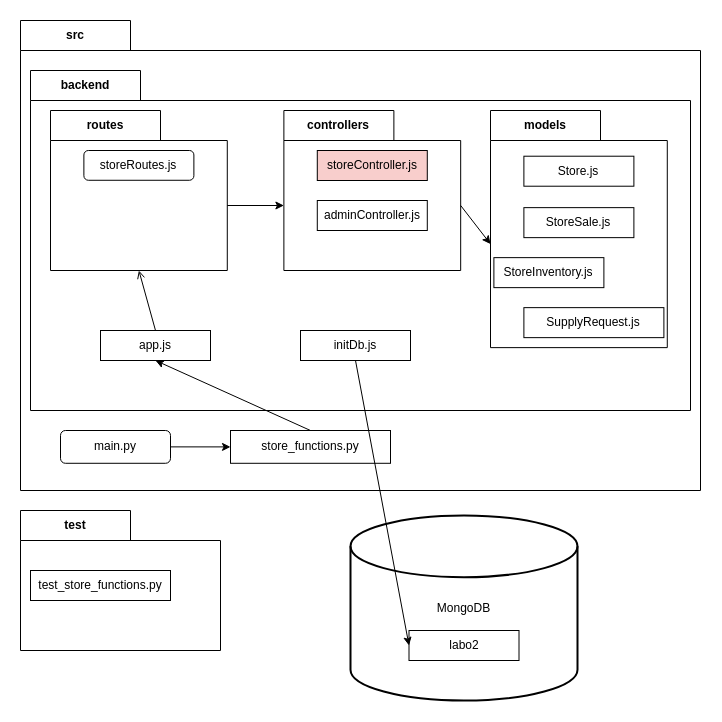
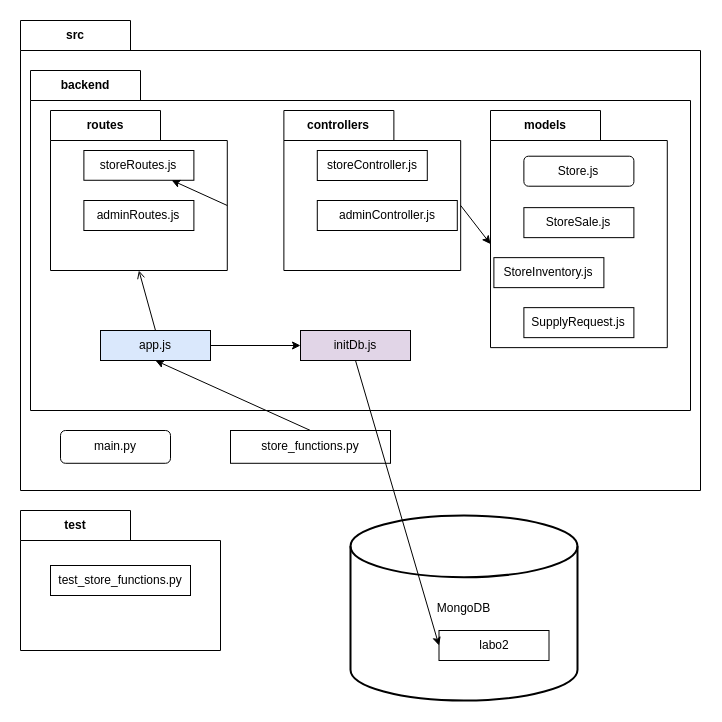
(139, 165) -> (139, 165)
(372, 166) -> (372, 166)
(579, 171) -> (579, 171)
(252, 206) -> (202, 194)
none -> (139, 216)
(372, 216) -> (387, 216)
(594, 323) -> (579, 323)
(156, 346) -> (156, 346)
none -> (252, 346)
(356, 346) -> (356, 346)
(197, 447) -> none
(101, 586) -> (121, 581)
(464, 646) -> (494, 646)
